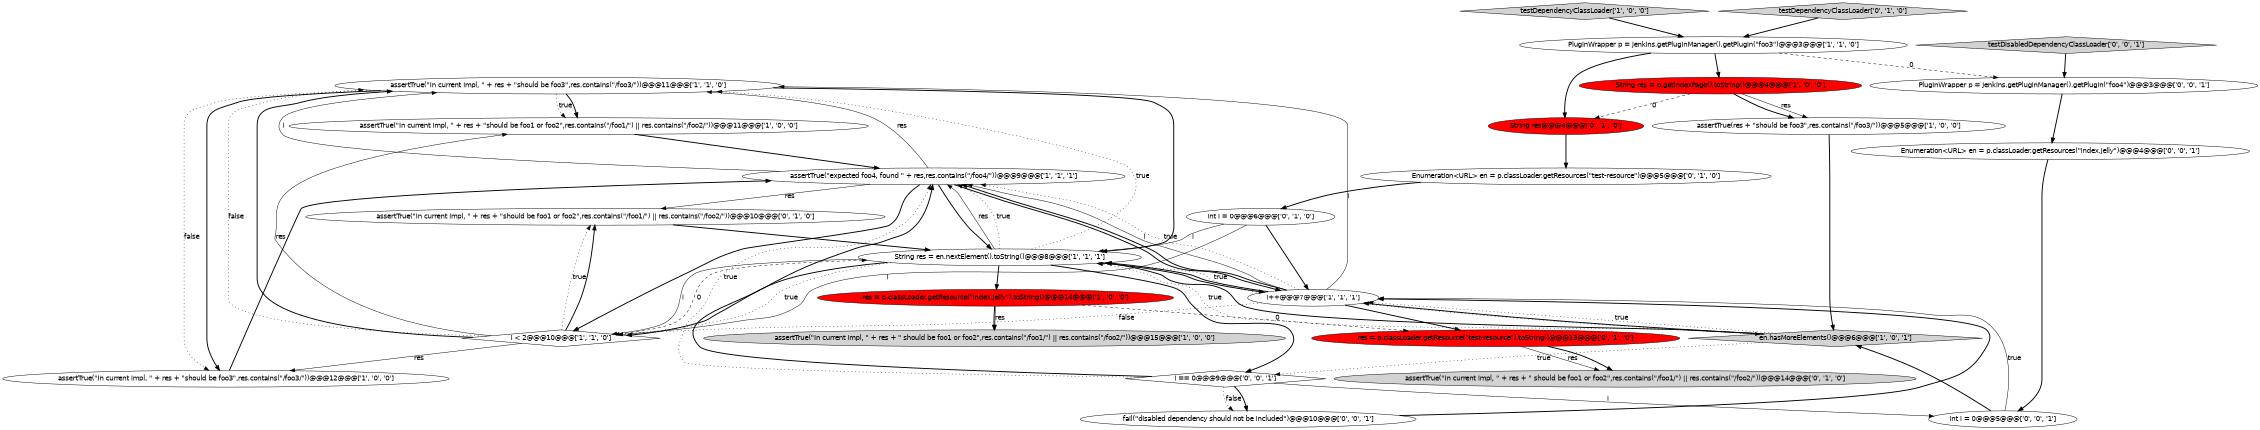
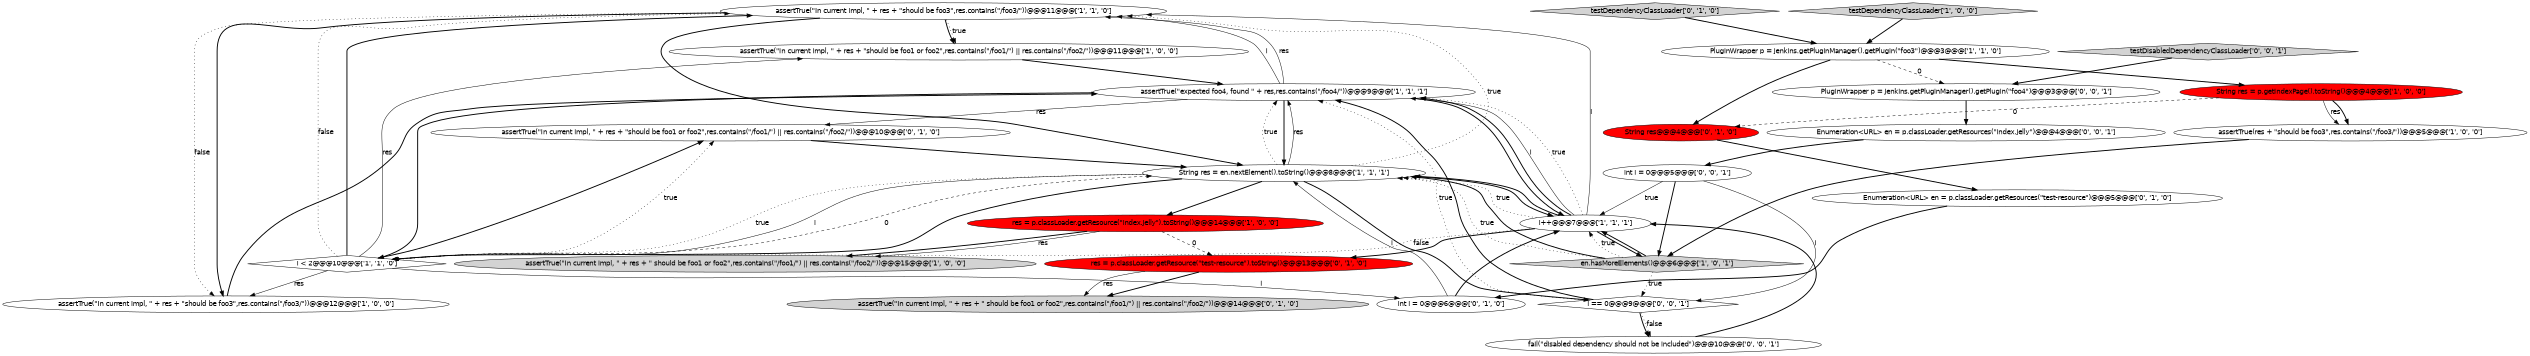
(932, 272) -> (894, 277)
(1558, 322) -> (1617, 243)
(1601, 402) -> (1814, 250)
